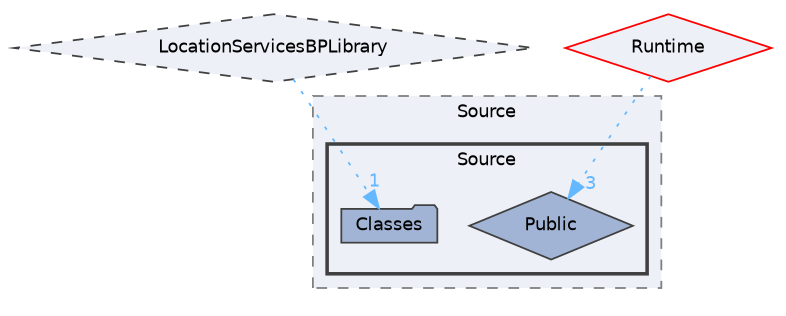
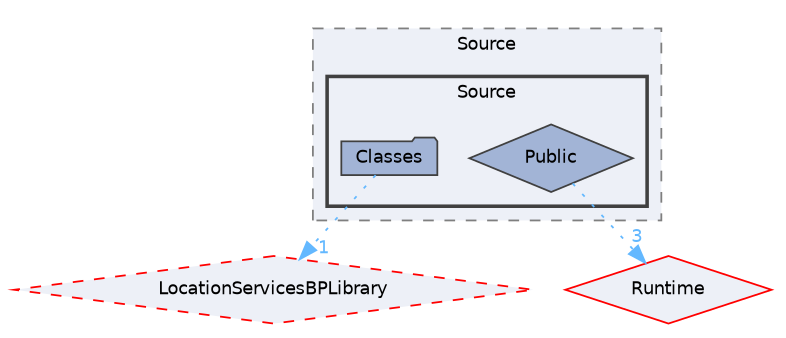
(274, 48) -> (274, 290)
(615, 130) -> (617, 231)
(327, 131) -> (358, 195)
